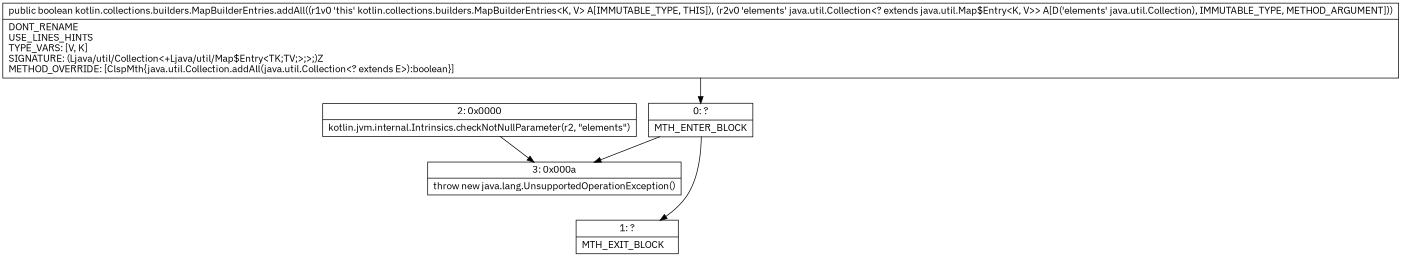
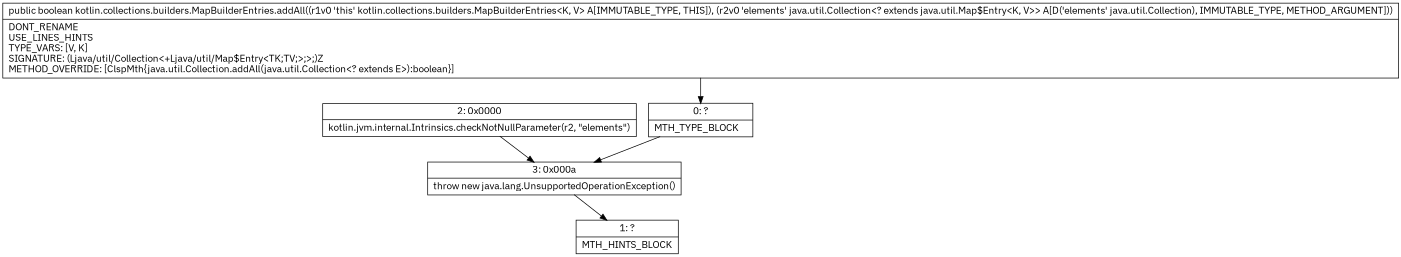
(701, 128) -> (696, 128)
(694, 181) -> (588, 205)
(623, 245) -> (627, 245)
